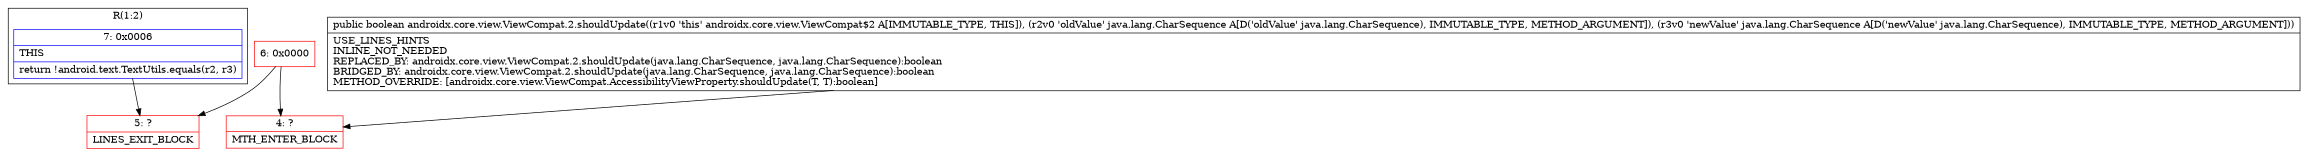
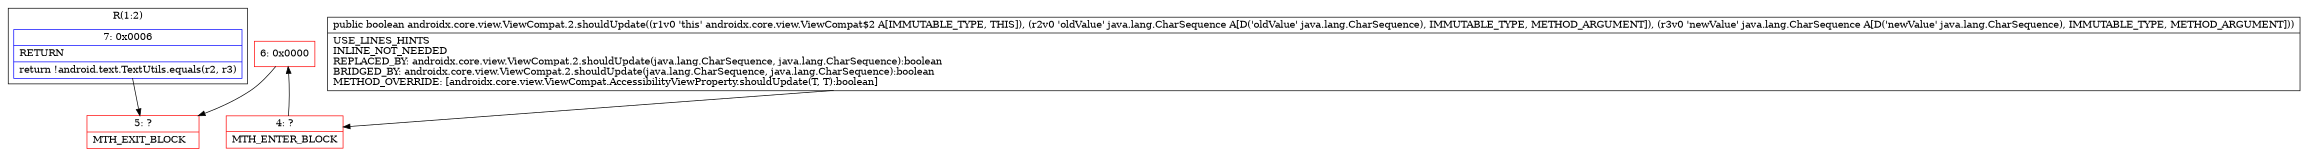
(32, 53) -> (42, 53)
(280, 88) -> (289, 95)
(143, 140) -> (139, 140)
